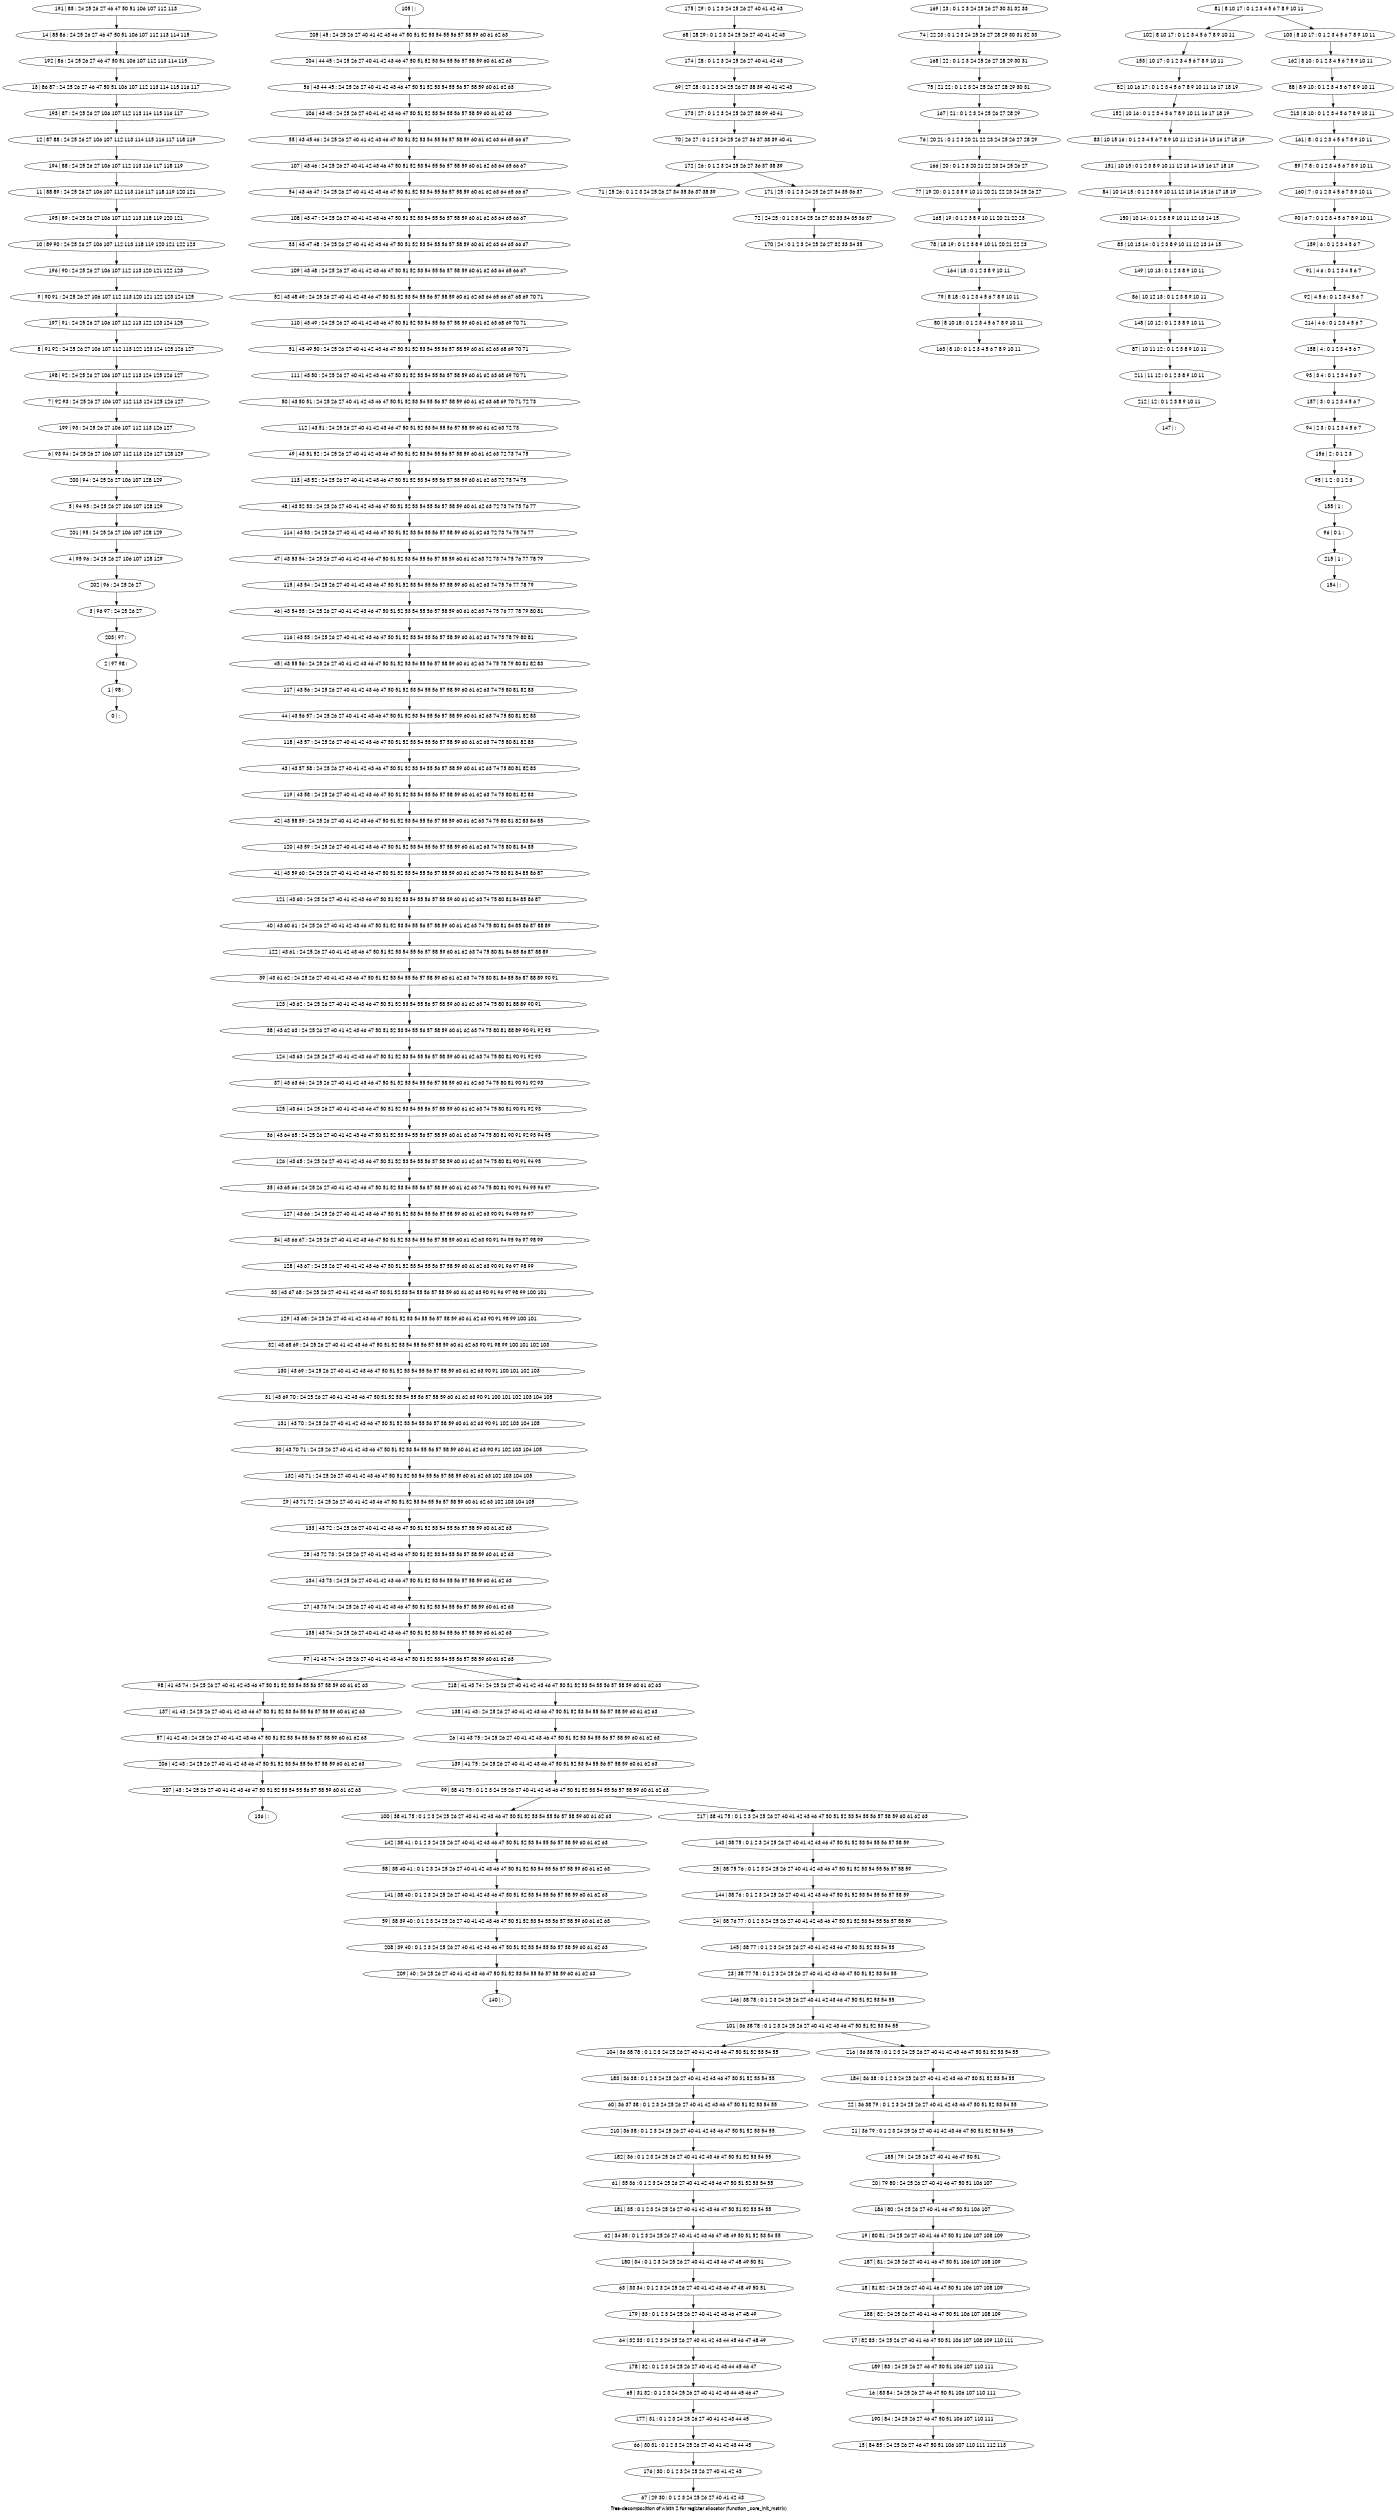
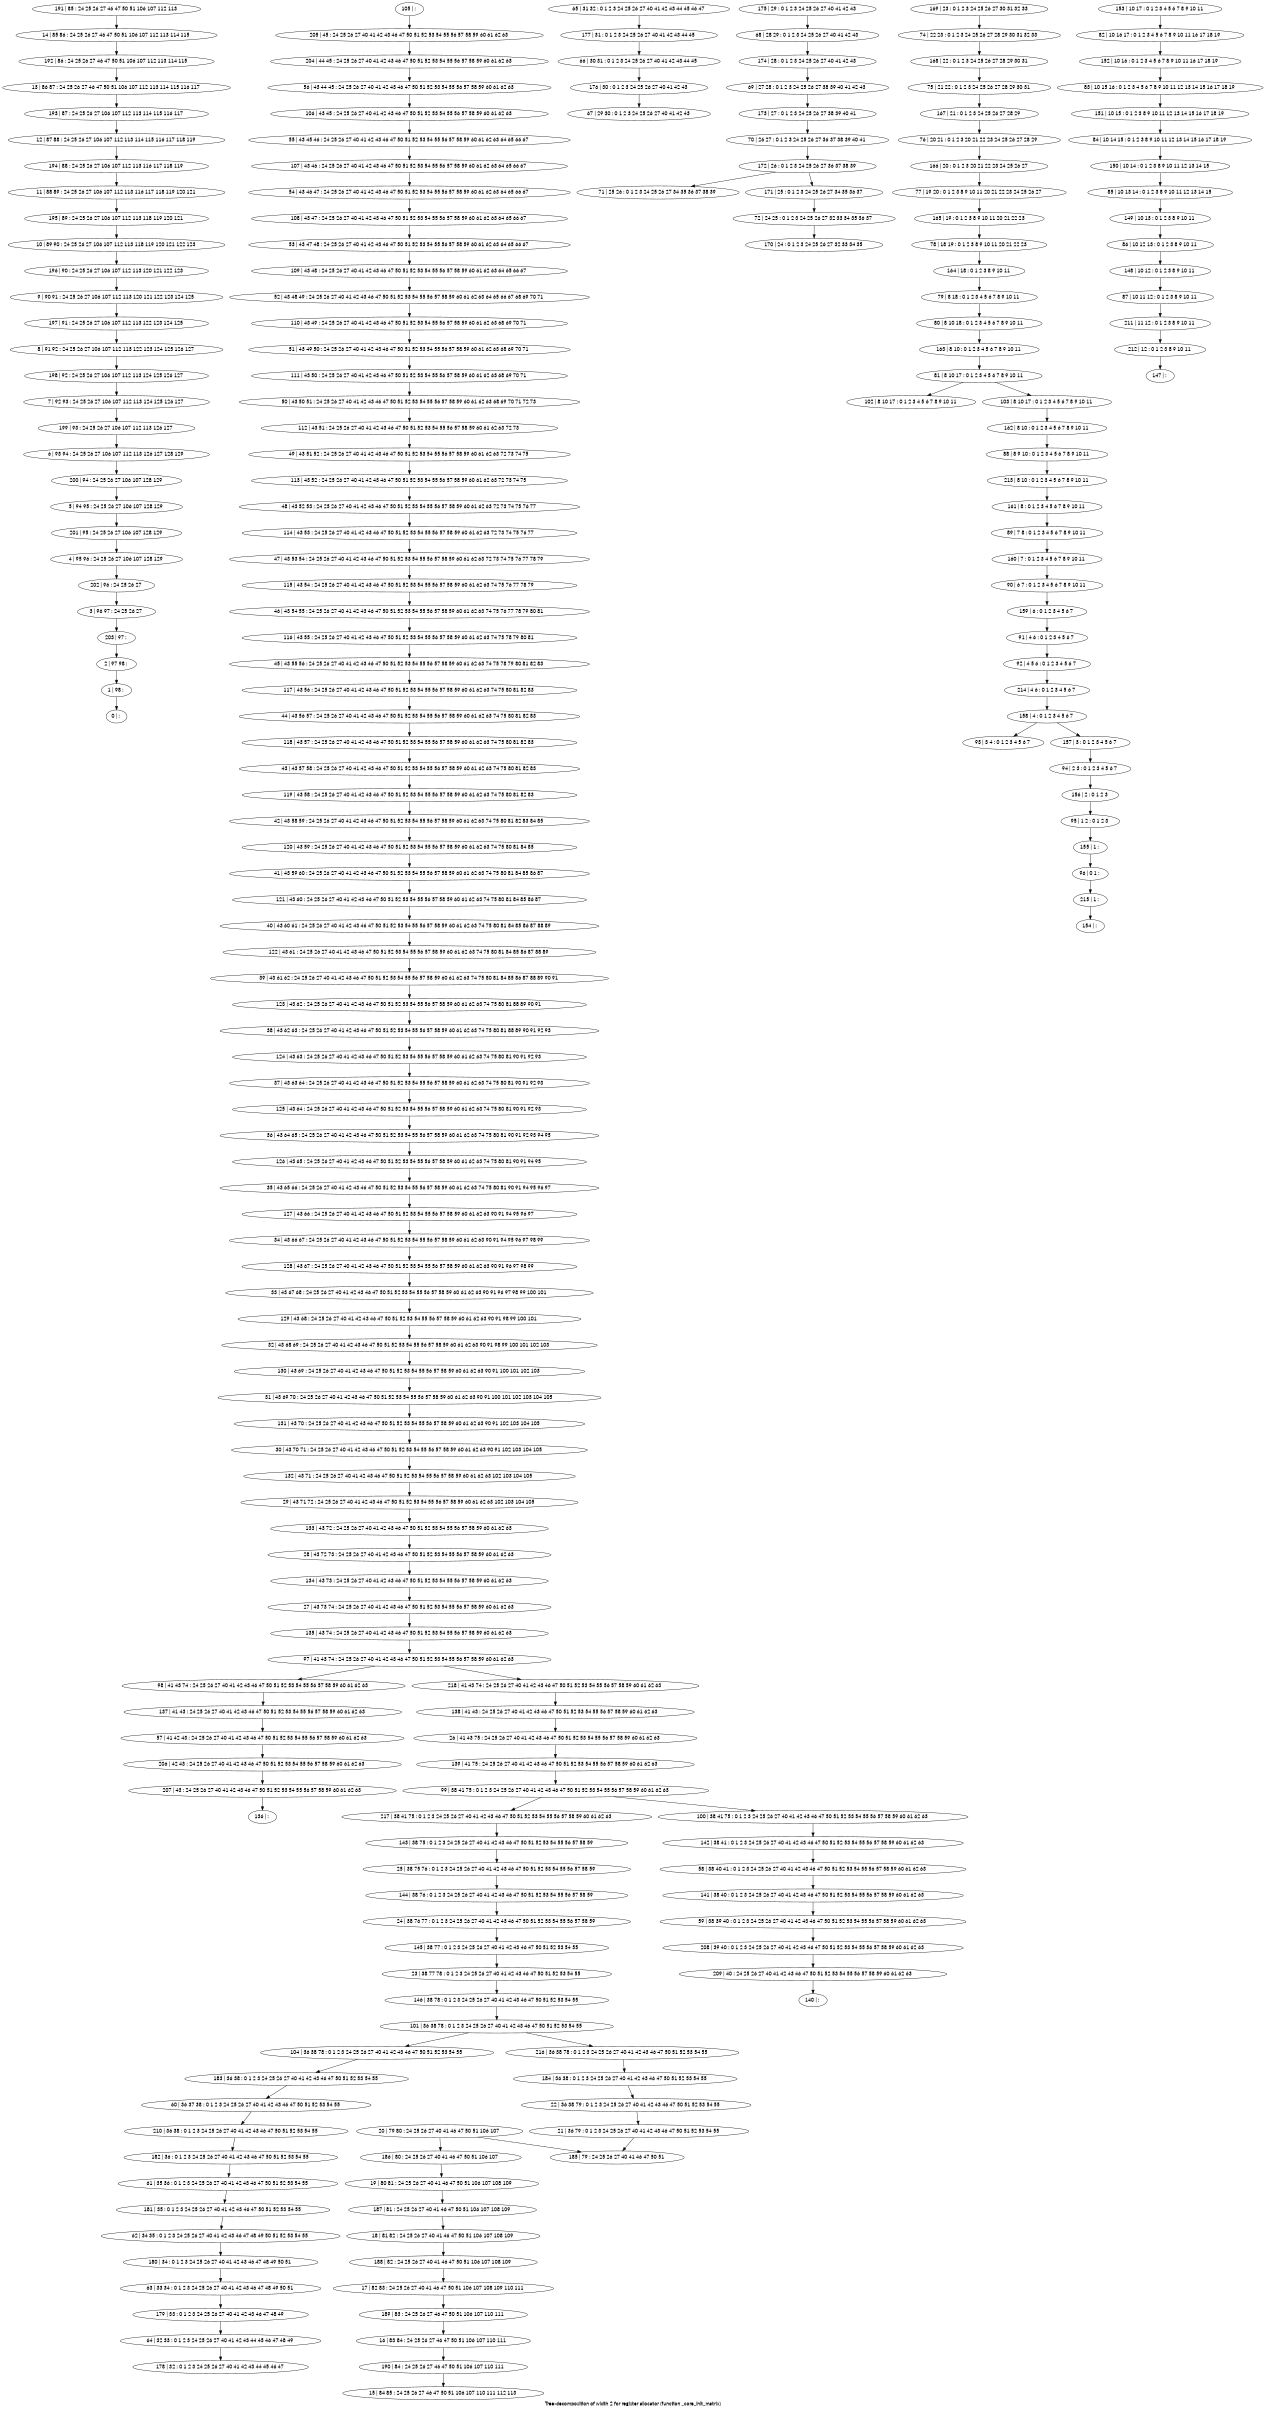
(1186, 47) -> none
none -> (979, 361)
(1334, 387) -> (1067, 729)
(933, 2169) -> (528, 2144)
(693, 2378) -> none
